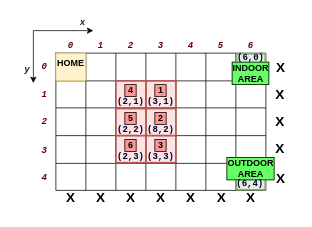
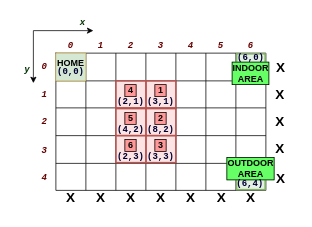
(71, 67) -> (71, 67)
none -> (71, 72)
(131, 129) -> (131, 129)
